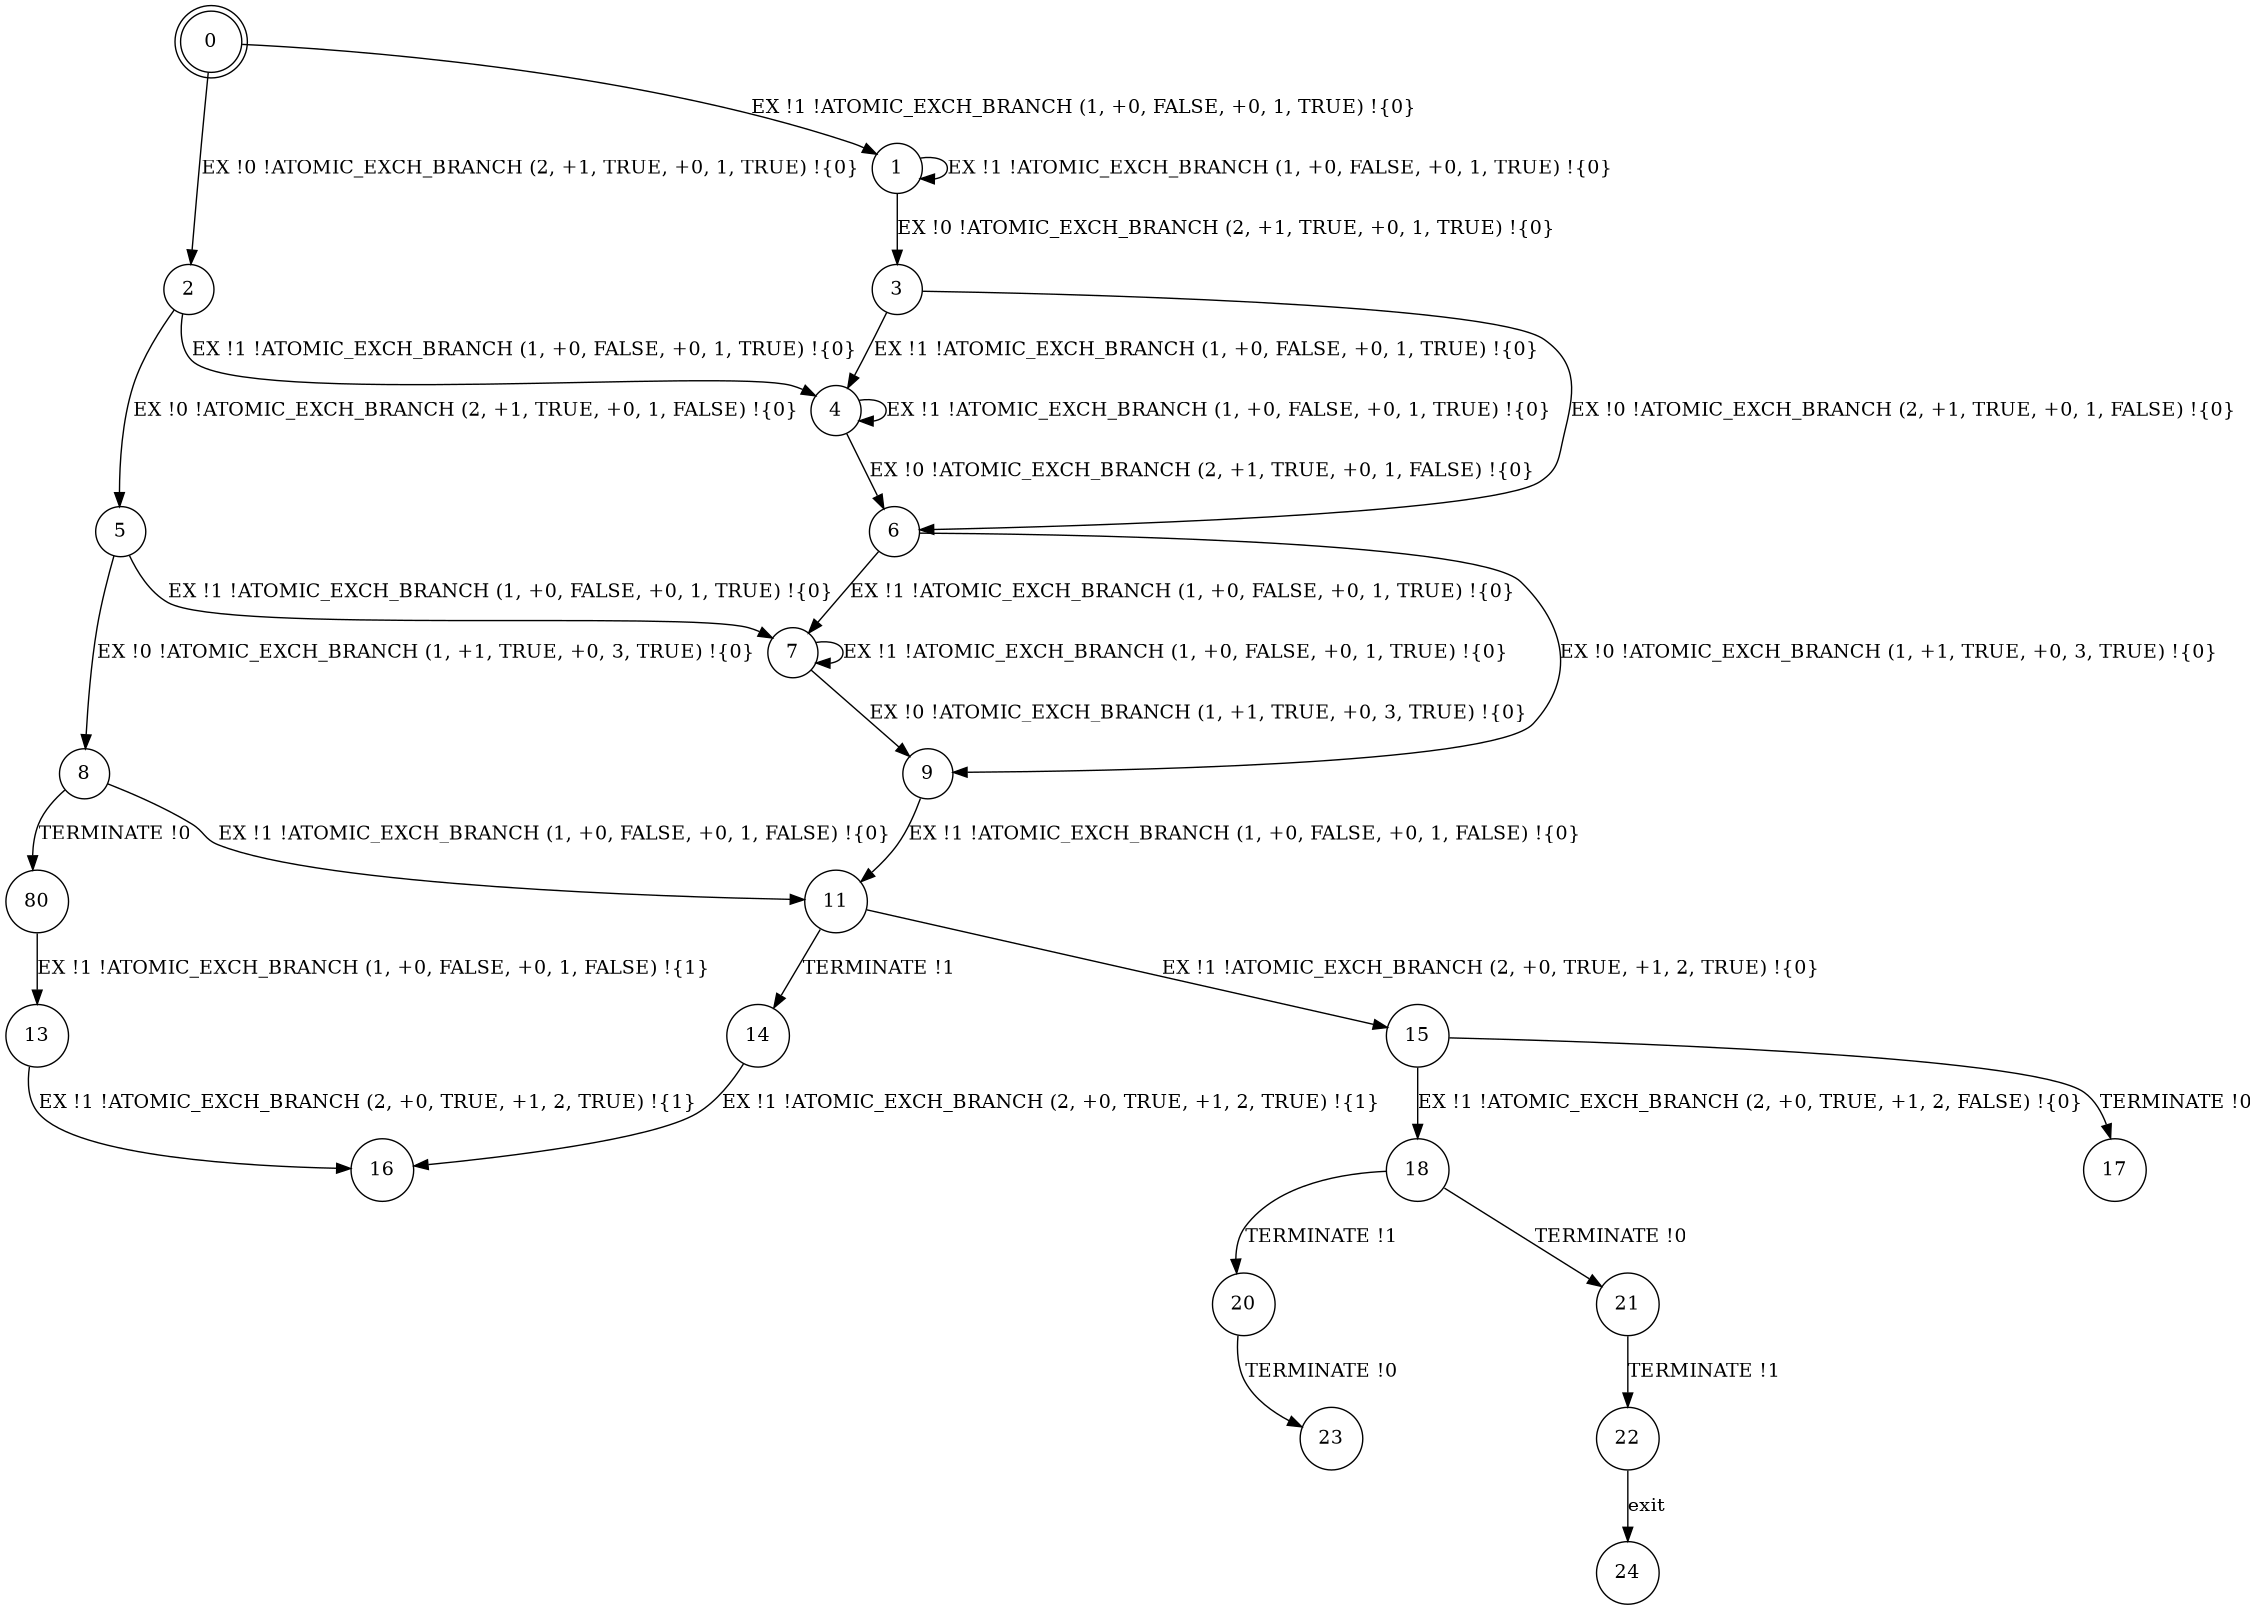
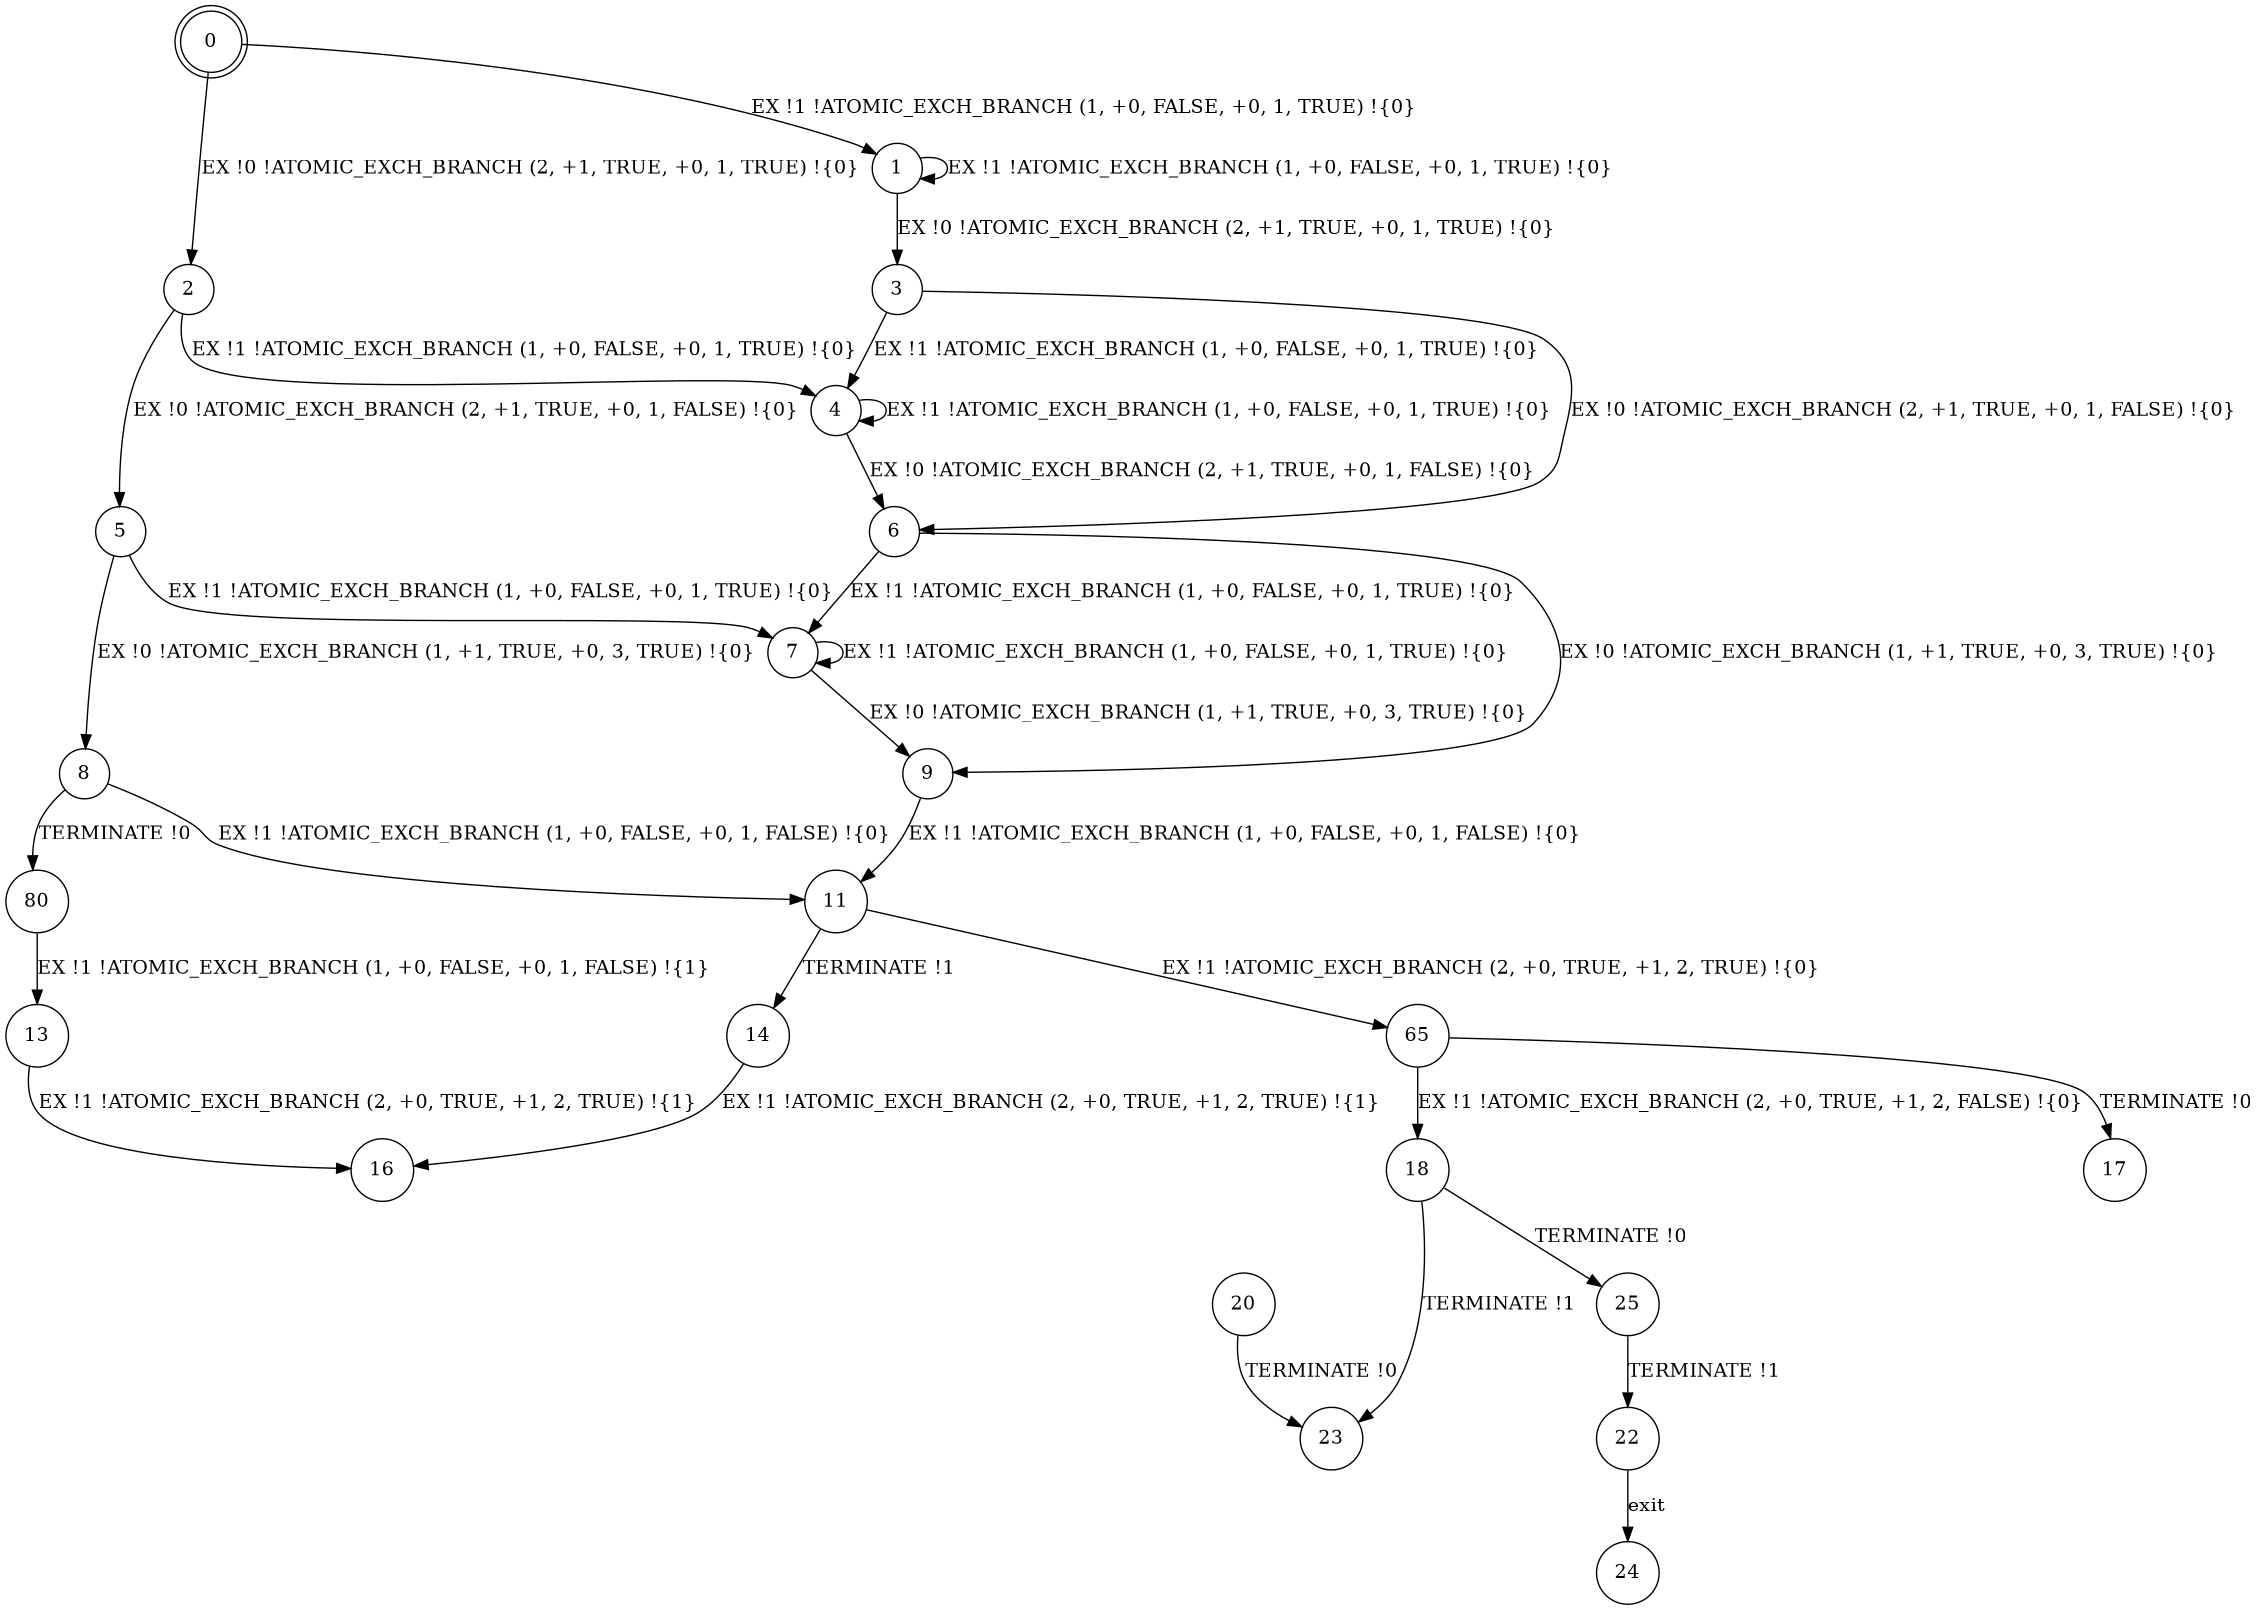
(1418, 1036) -> (1418, 1036)
(1293, 1190) -> (1420, 1315)
(1628, 1304) -> (1628, 1304)
